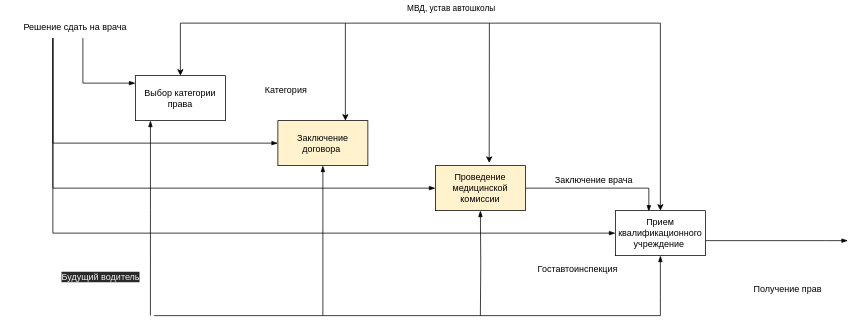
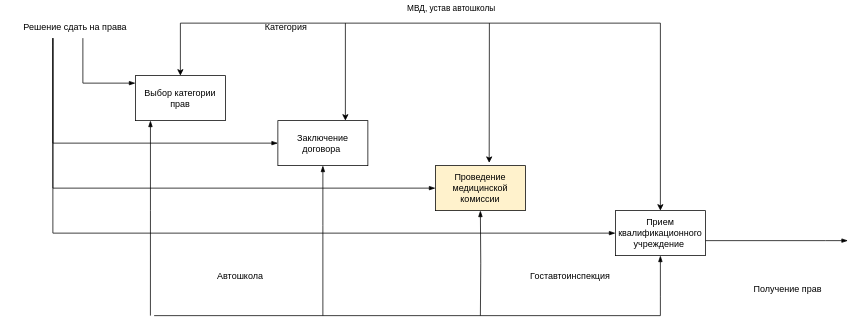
(75, 27) -> (75, 27)
(286, 90) -> (286, 27)
(180, 98) -> (180, 98)
(323, 143) -> (323, 143)
(649, 195) -> none
(578, 269) -> (570, 276)
(102, 276) -> none
none -> (240, 276)
